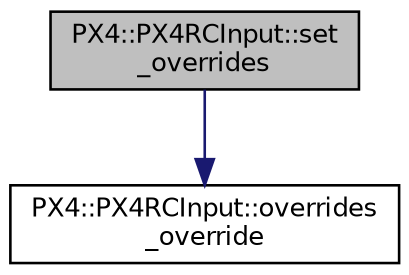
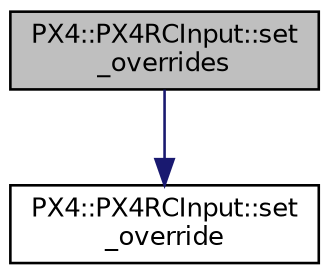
(205, 224) -> (165, 224)
